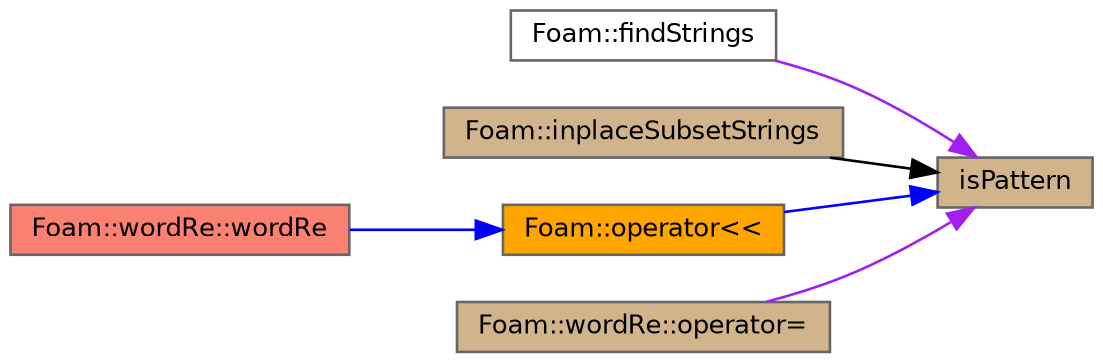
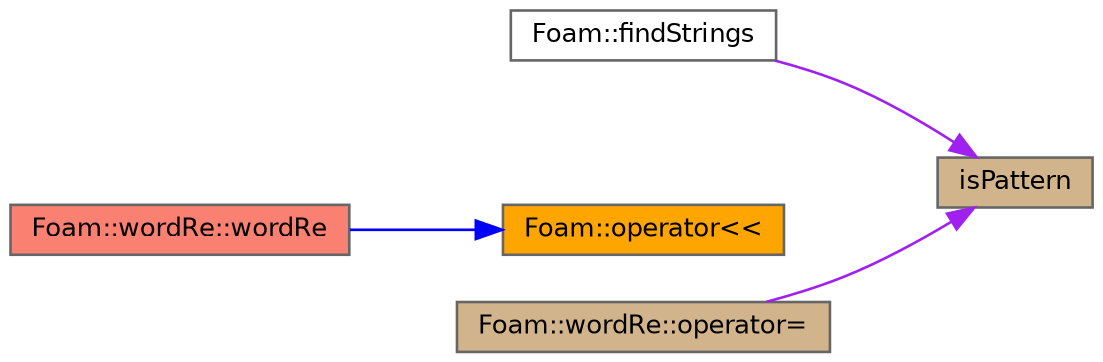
(643, 133) -> none
(848, 204) -> none
